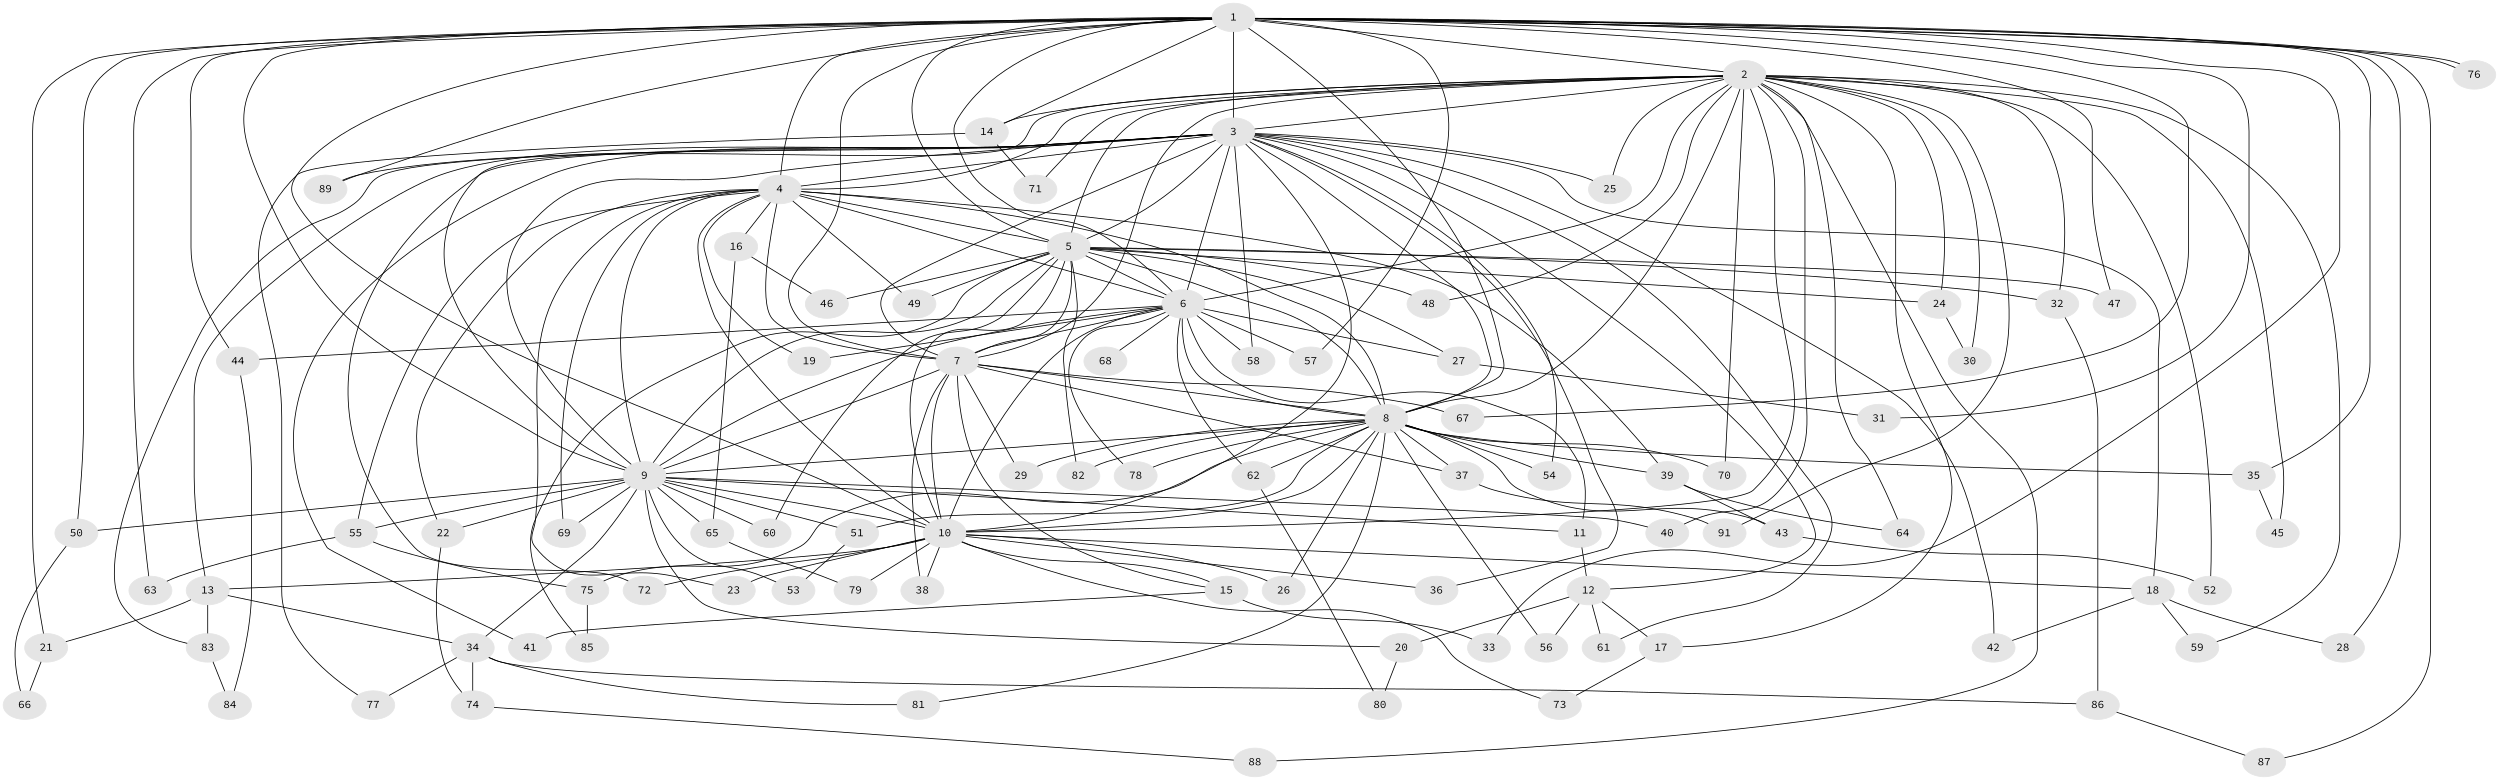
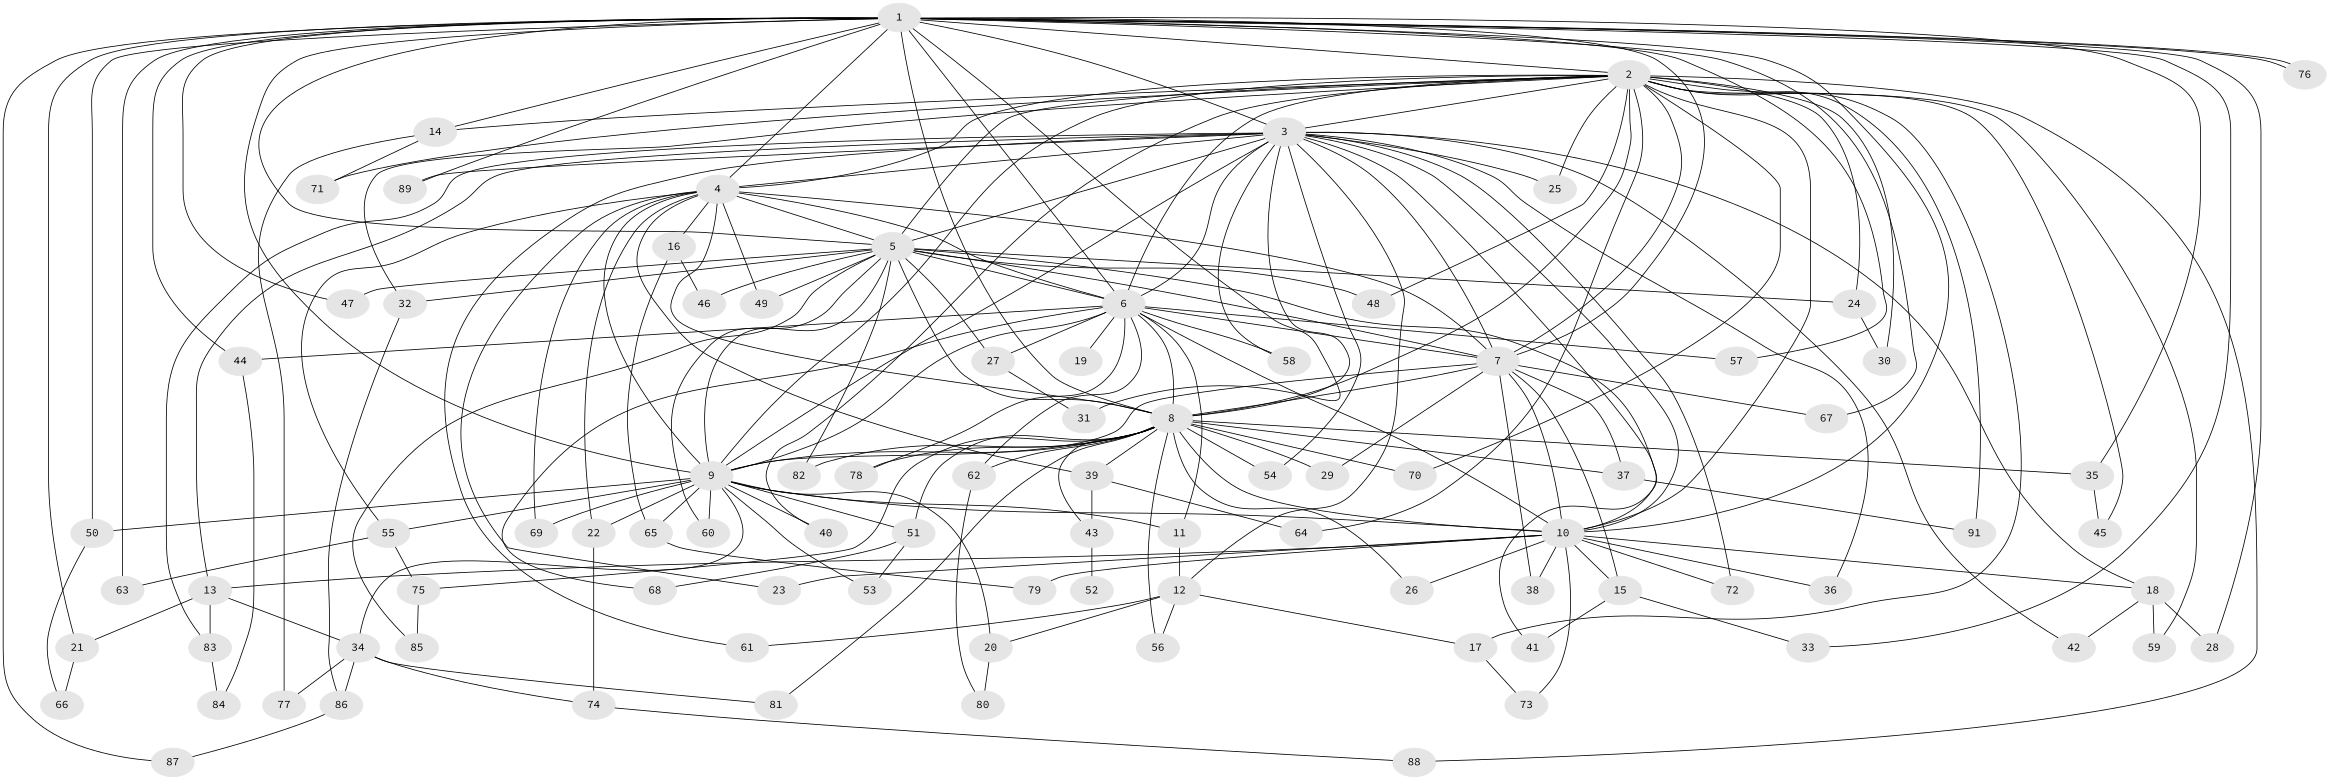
(2124, 196) -> none
(713, 277) -> none
(756, 374) -> none
none -> (781, 568)
